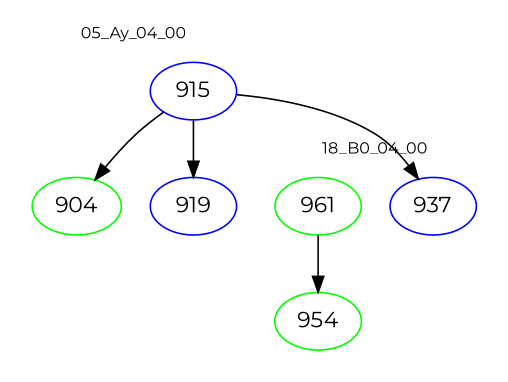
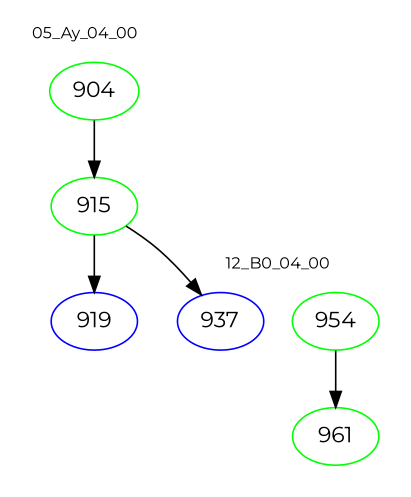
(193, 91) -> (94, 206)
(132, 138) -> (94, 141)
(376, 149) -> (278, 265)
(318, 256) -> (336, 371)
